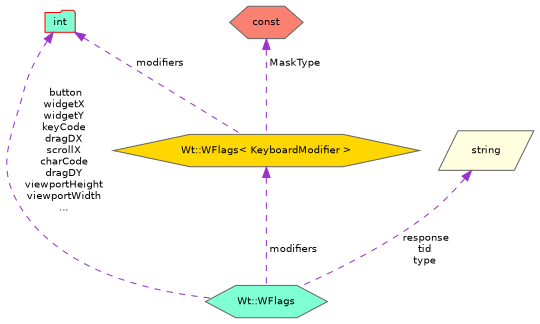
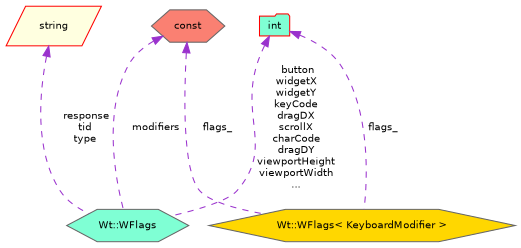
(159, 63) -> (382, 128)
(293, 63) -> (216, 128)
(486, 151) -> (54, 26)
(266, 231) -> (114, 119)
